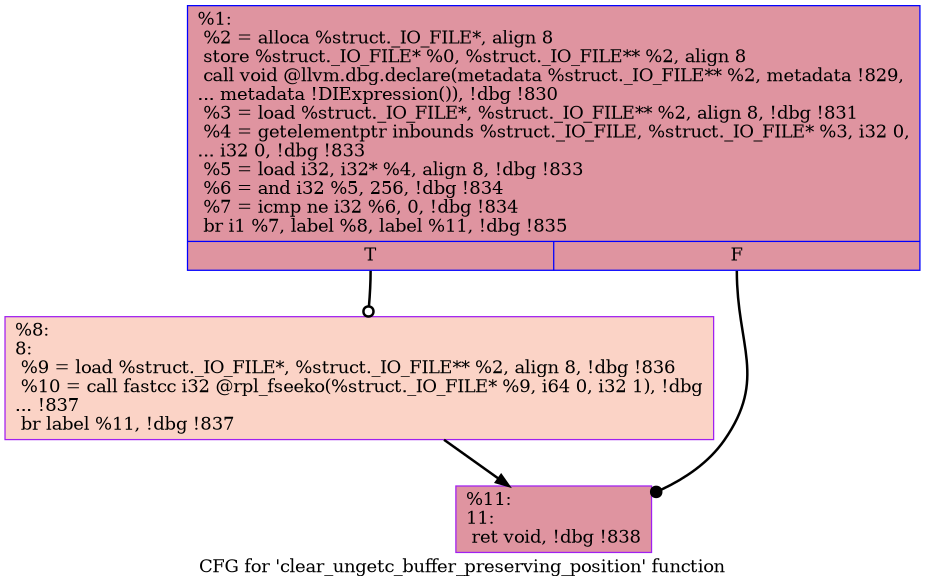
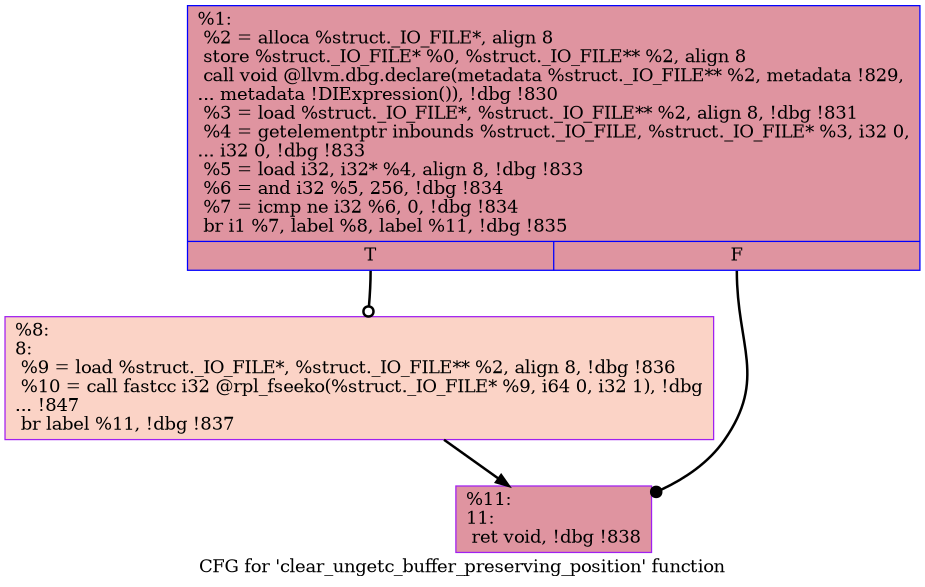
(48, 406) -> (48, 406)
